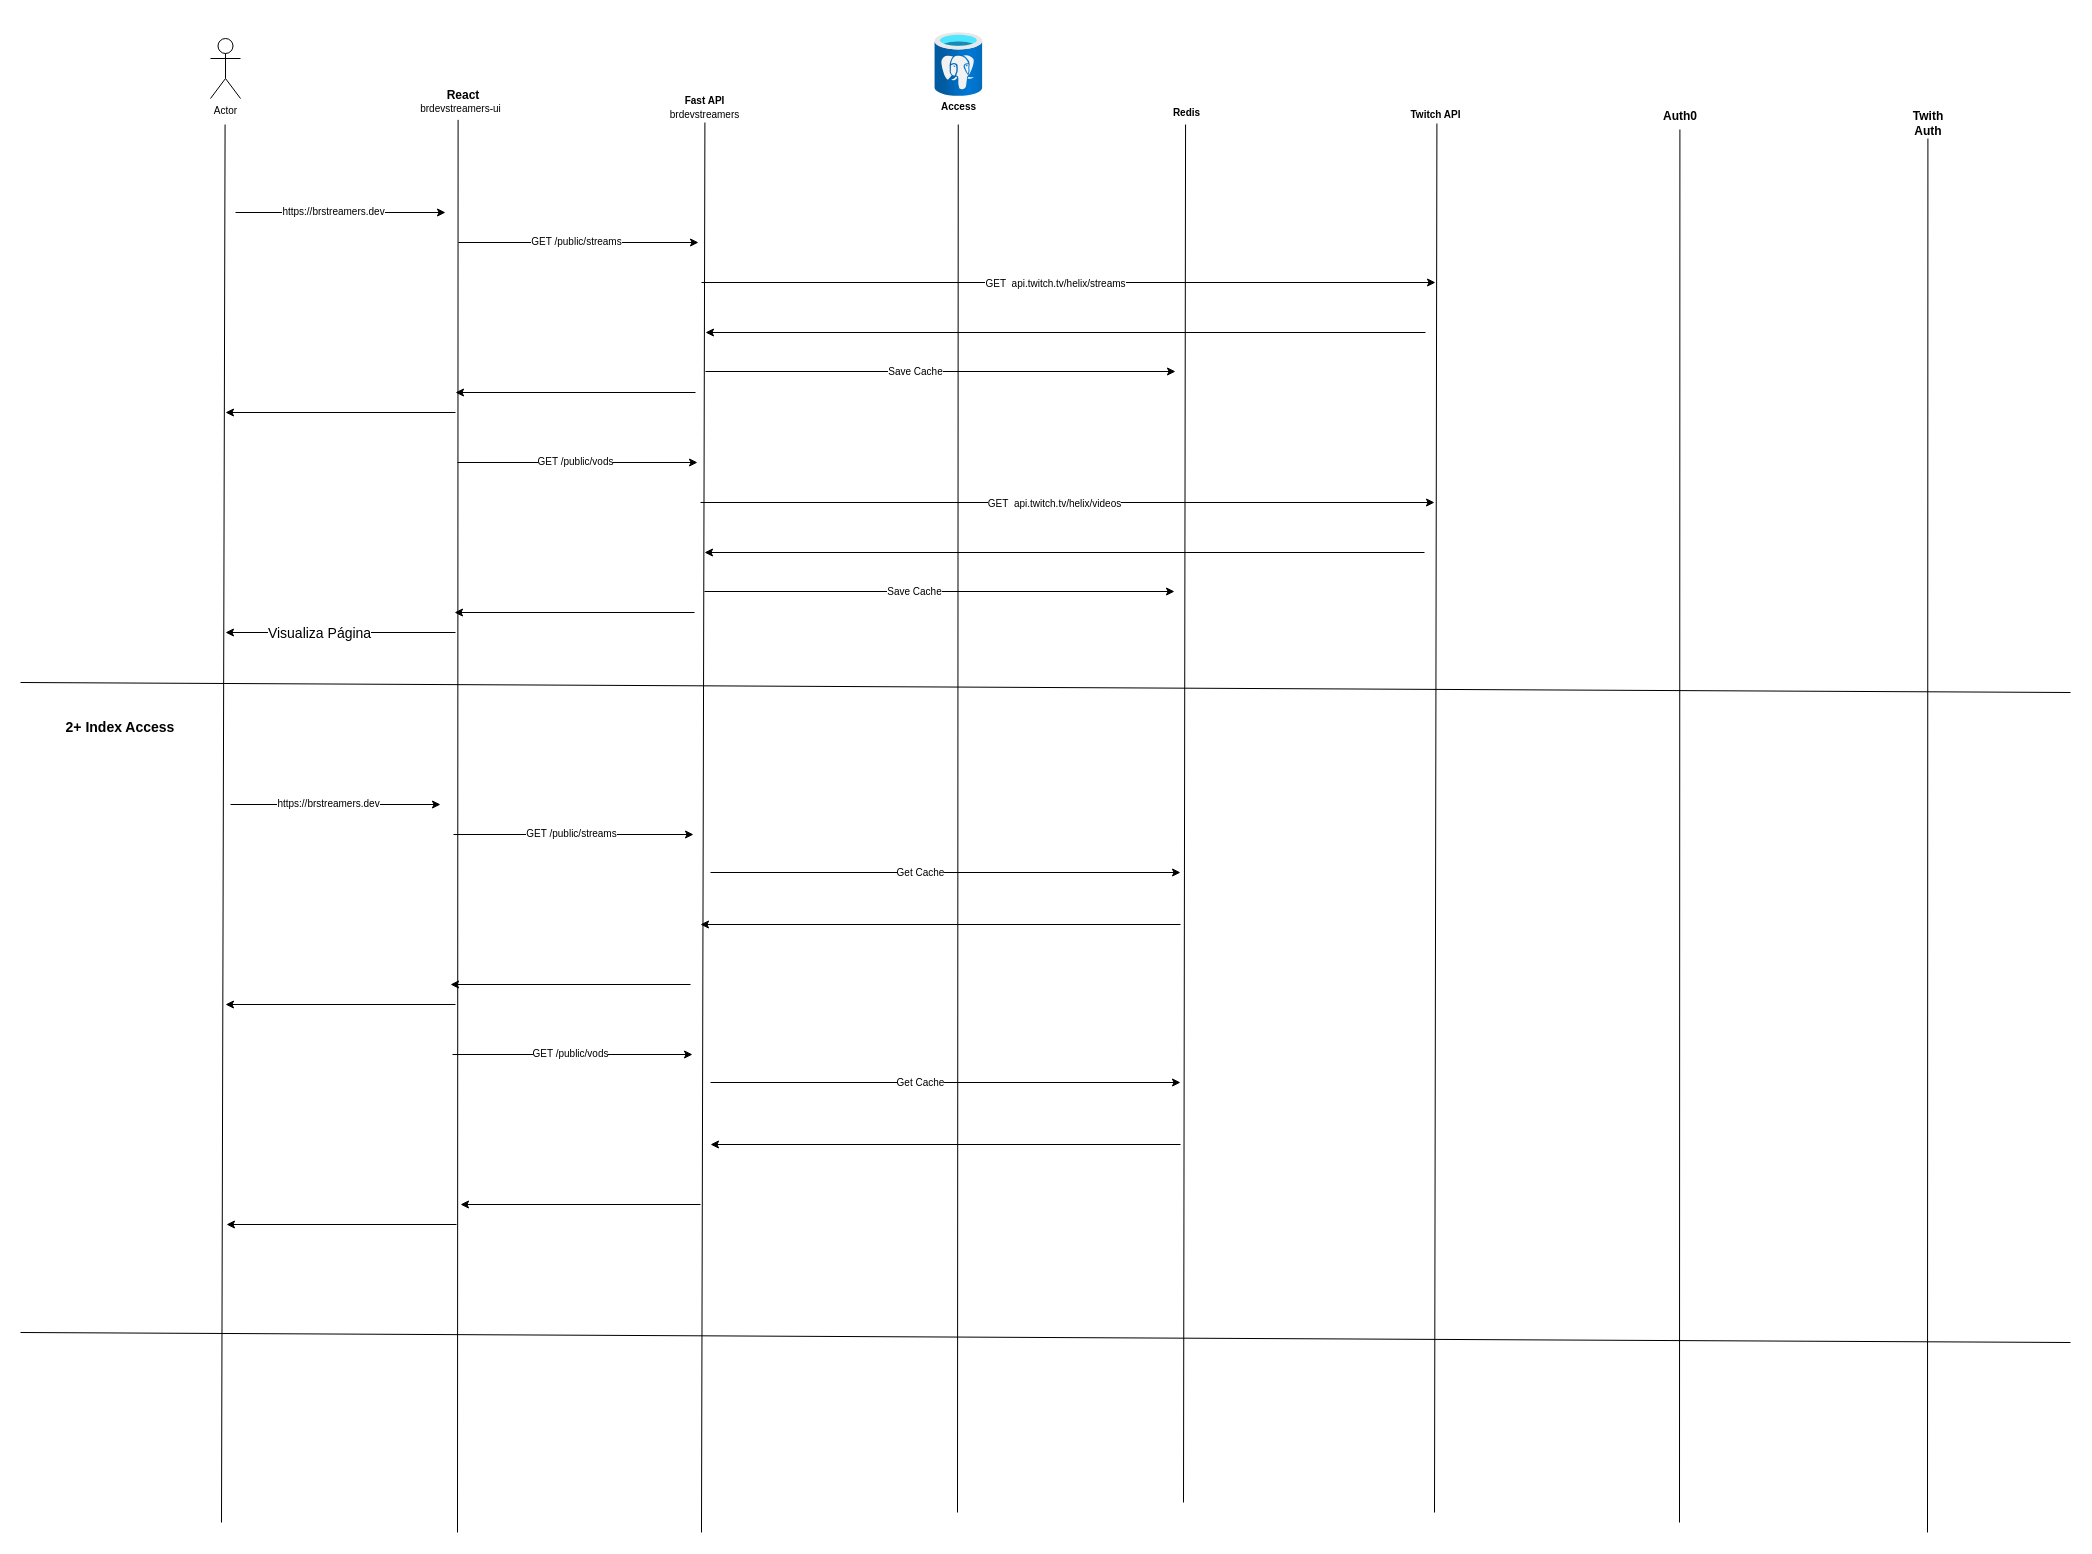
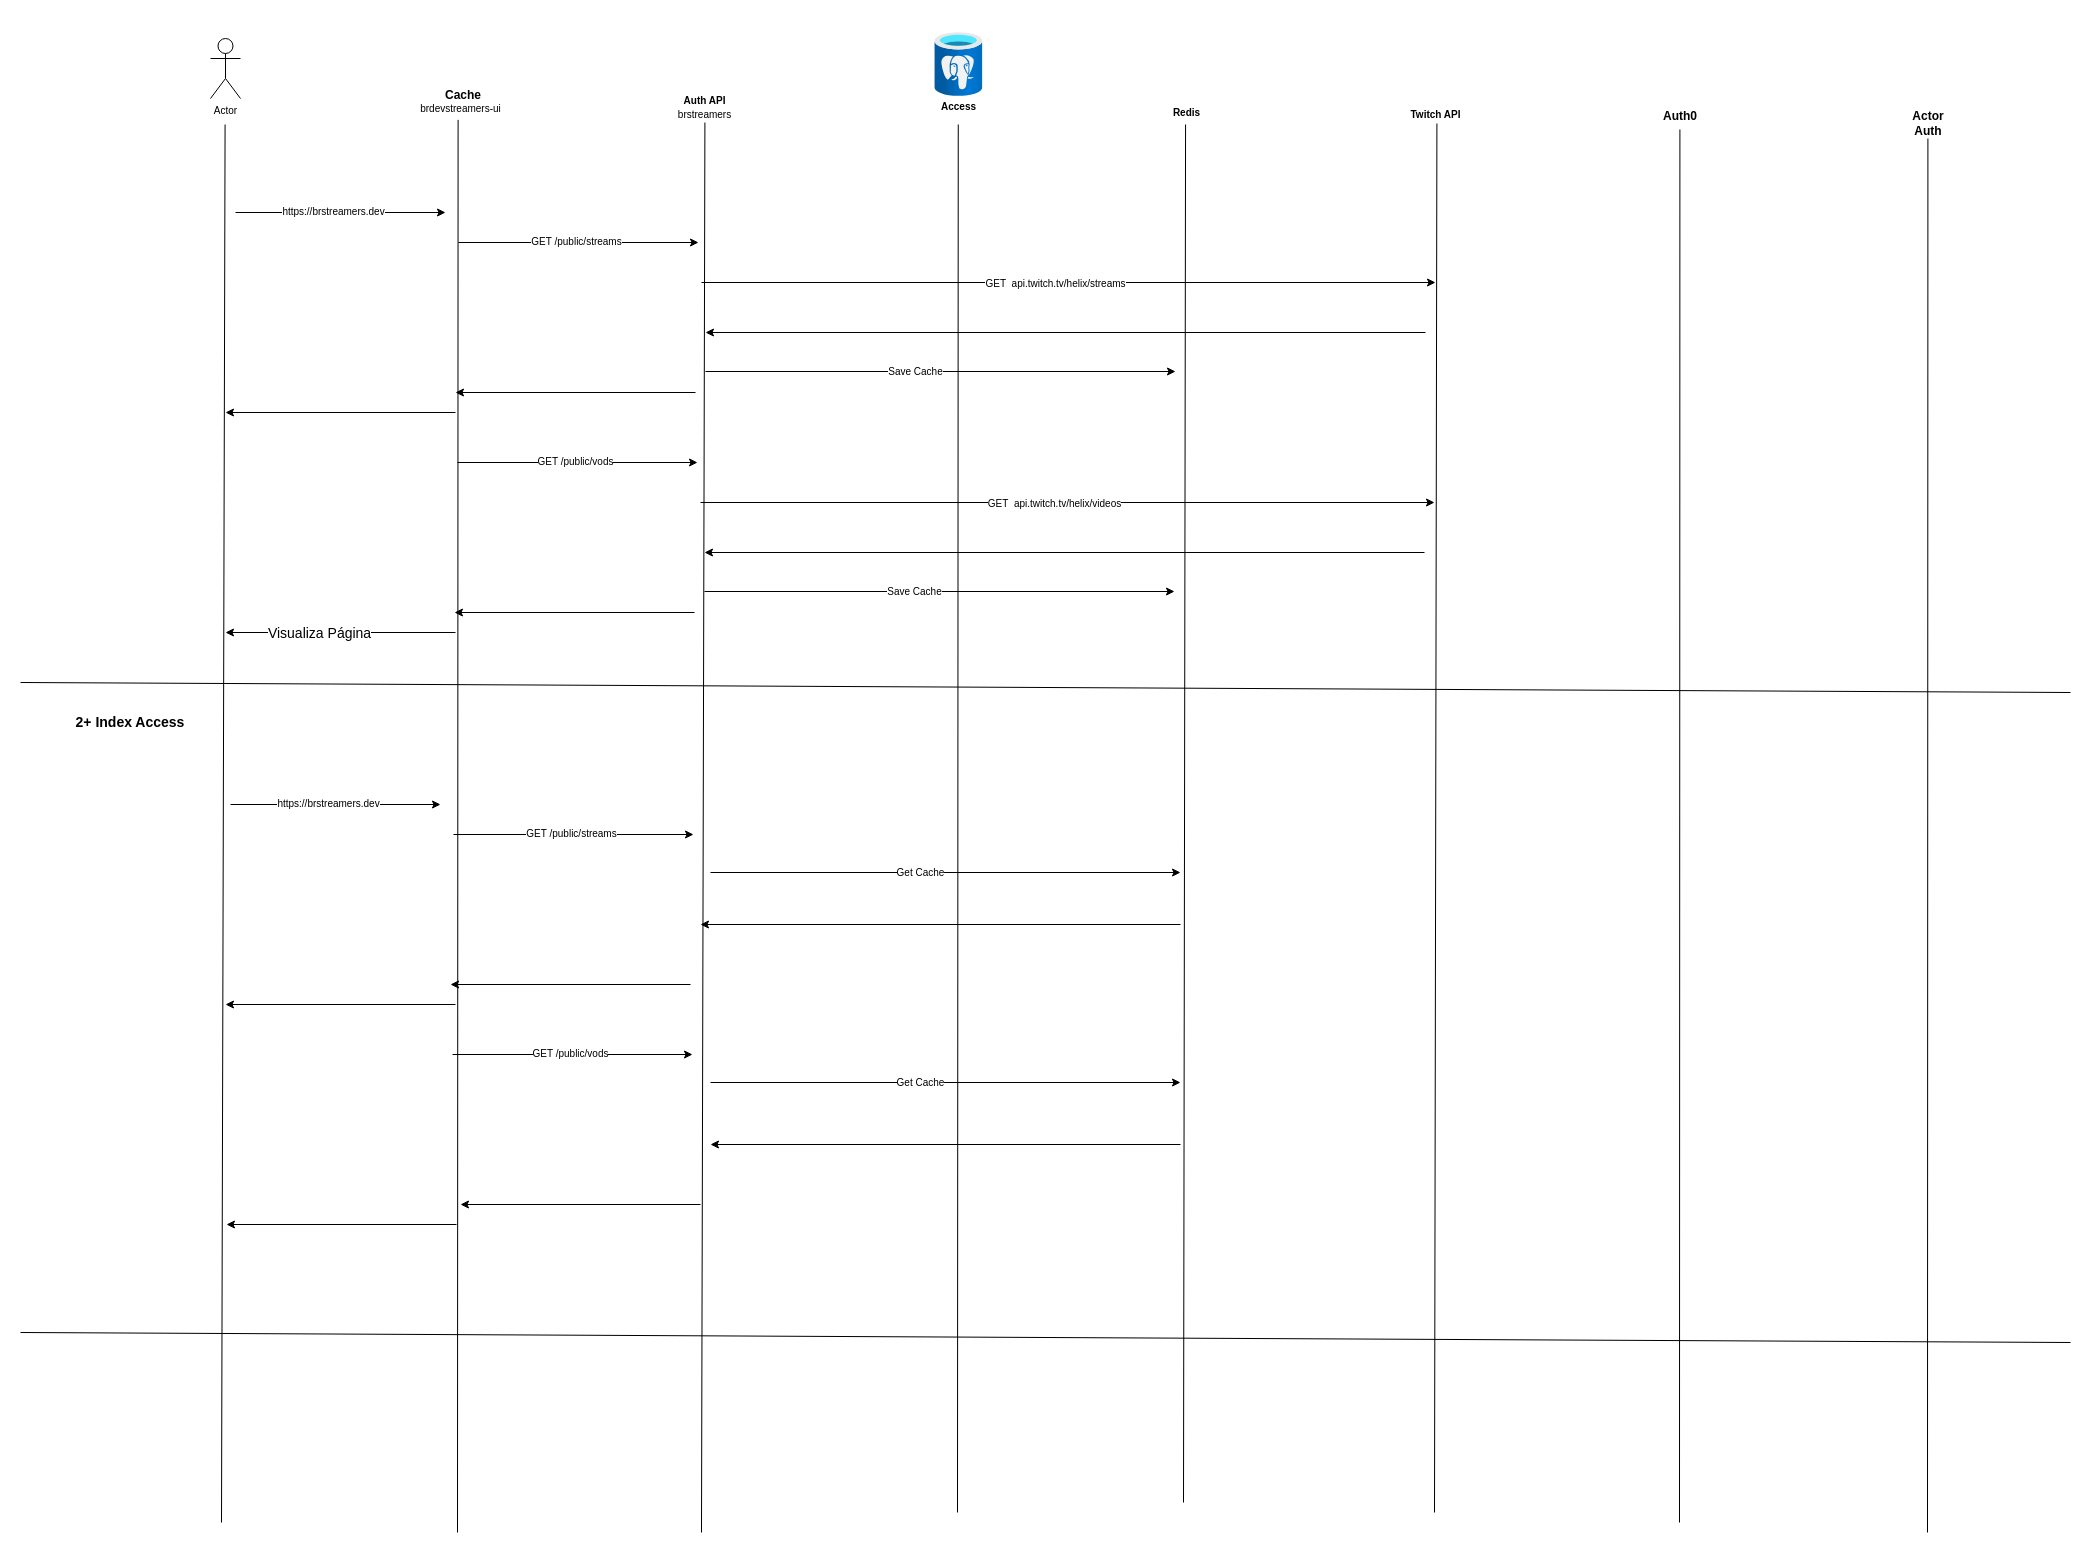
(464, 96) -> (464, 96)
(705, 101) -> (705, 101)
(705, 115) -> (705, 115)
(1929, 124) -> (1929, 124)
(121, 728) -> (131, 723)
